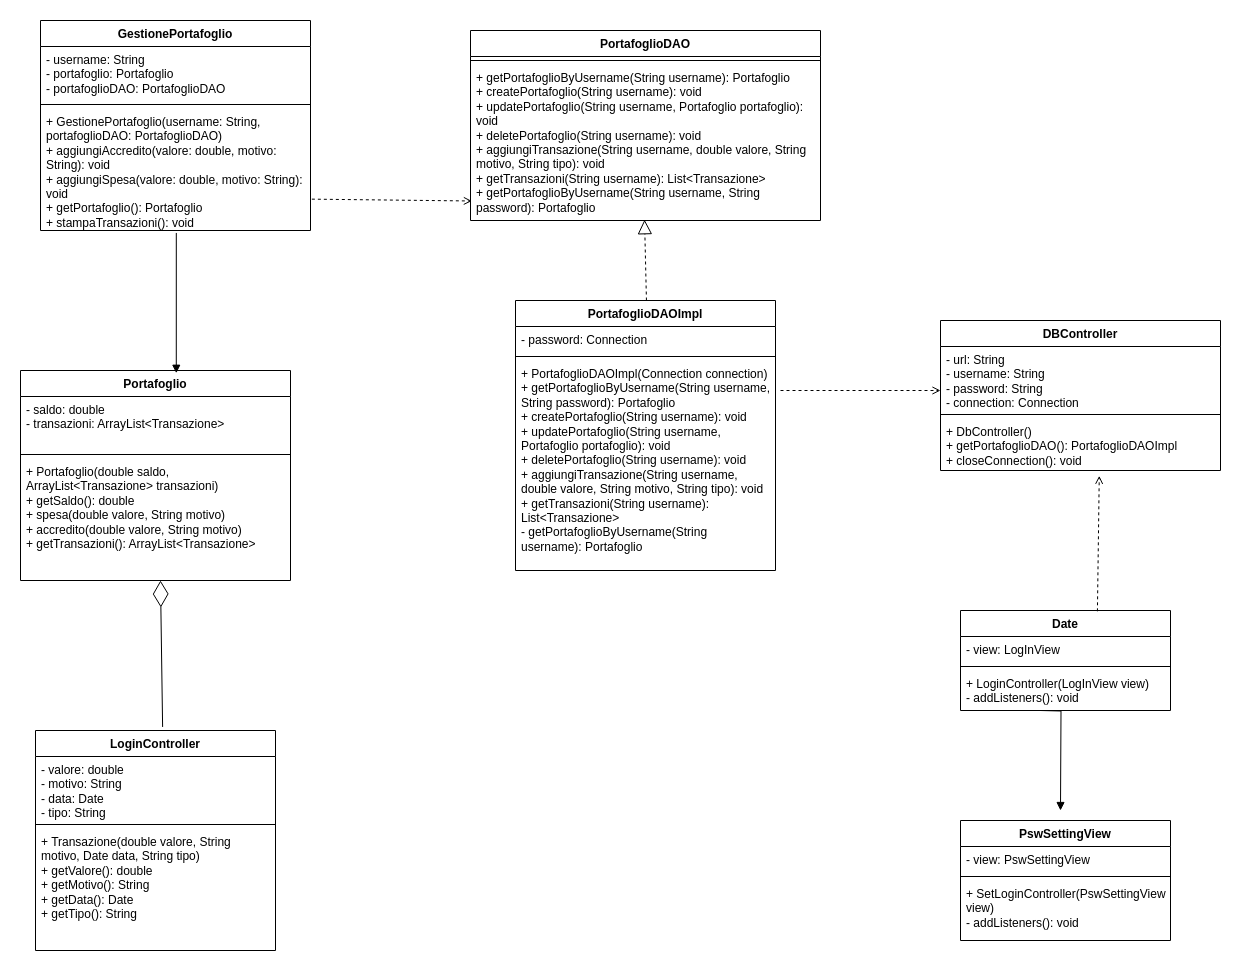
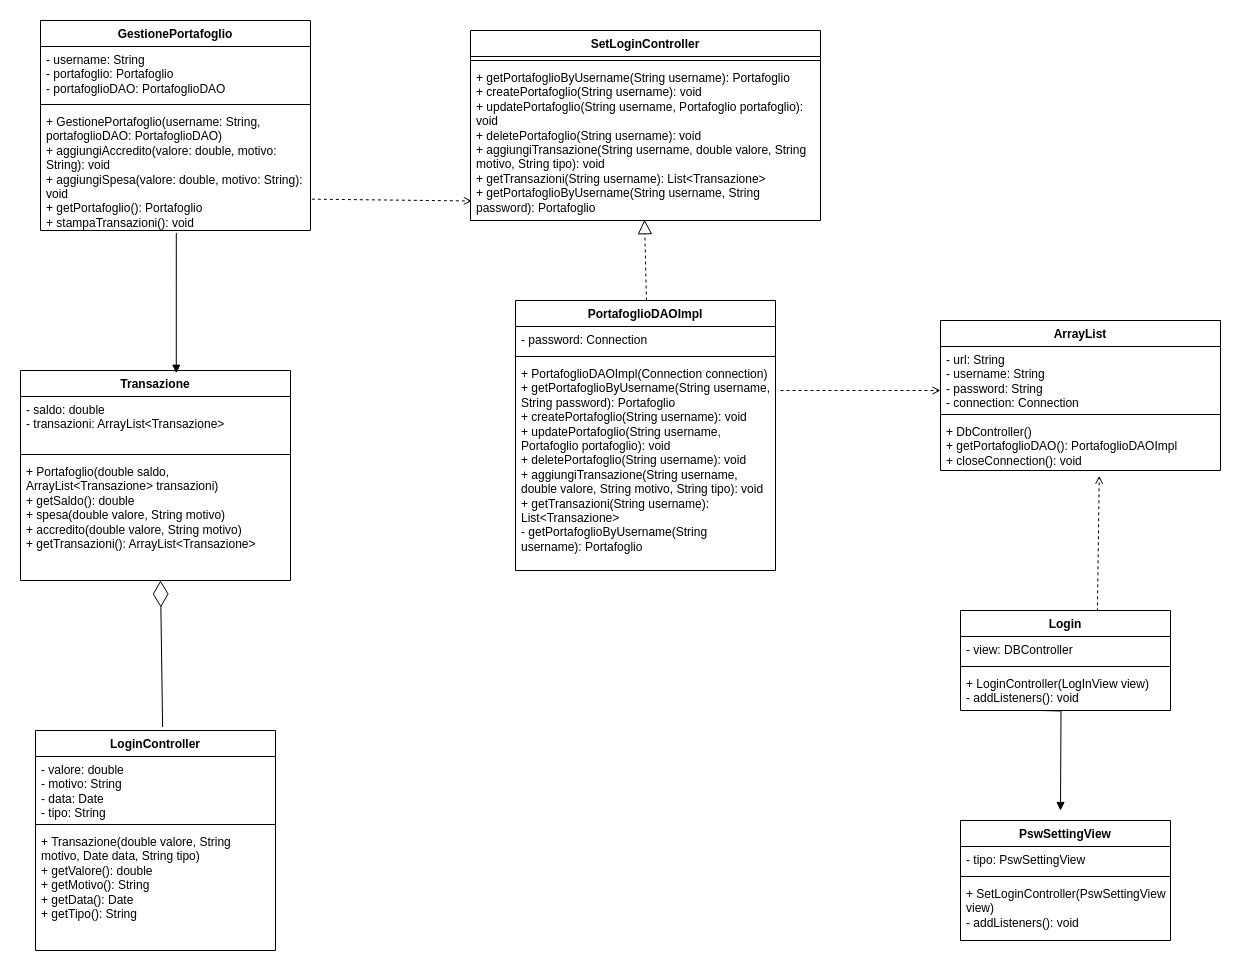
(646, 45) -> (646, 45)
(1081, 335) -> (1081, 335)
(156, 385) -> (156, 385)
(1066, 625) -> (1066, 625)
(1016, 651) -> (1024, 651)
(1031, 861) -> (1031, 861)
